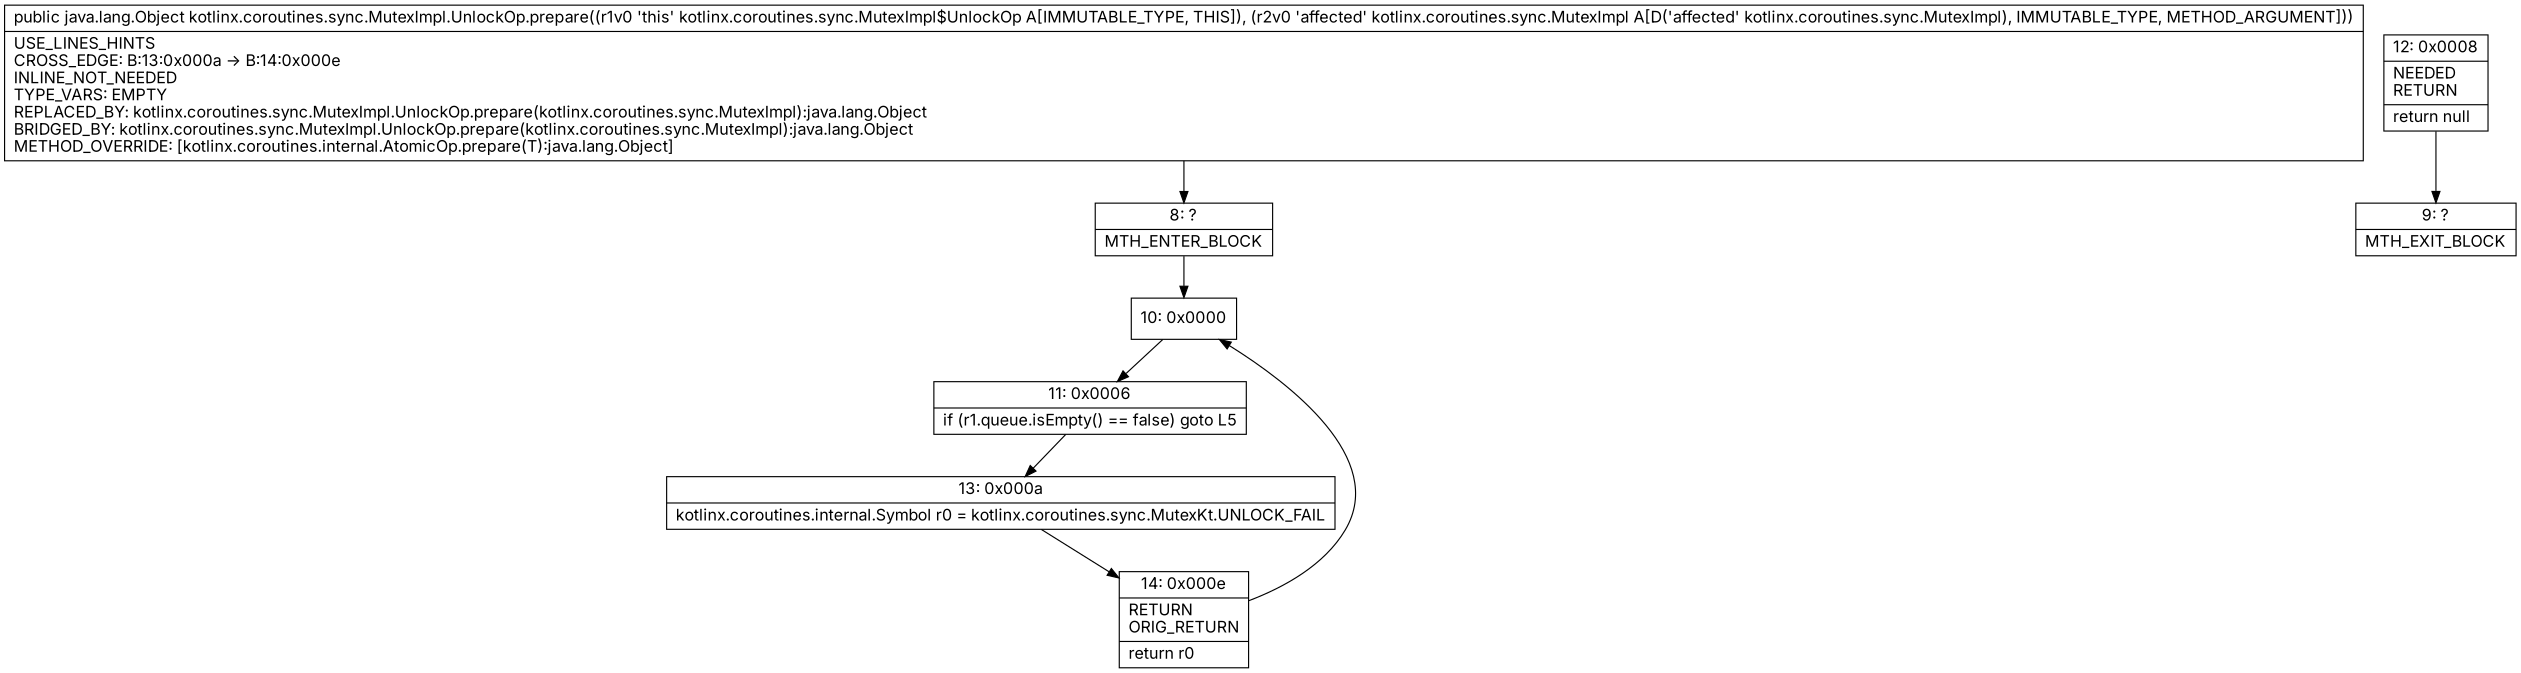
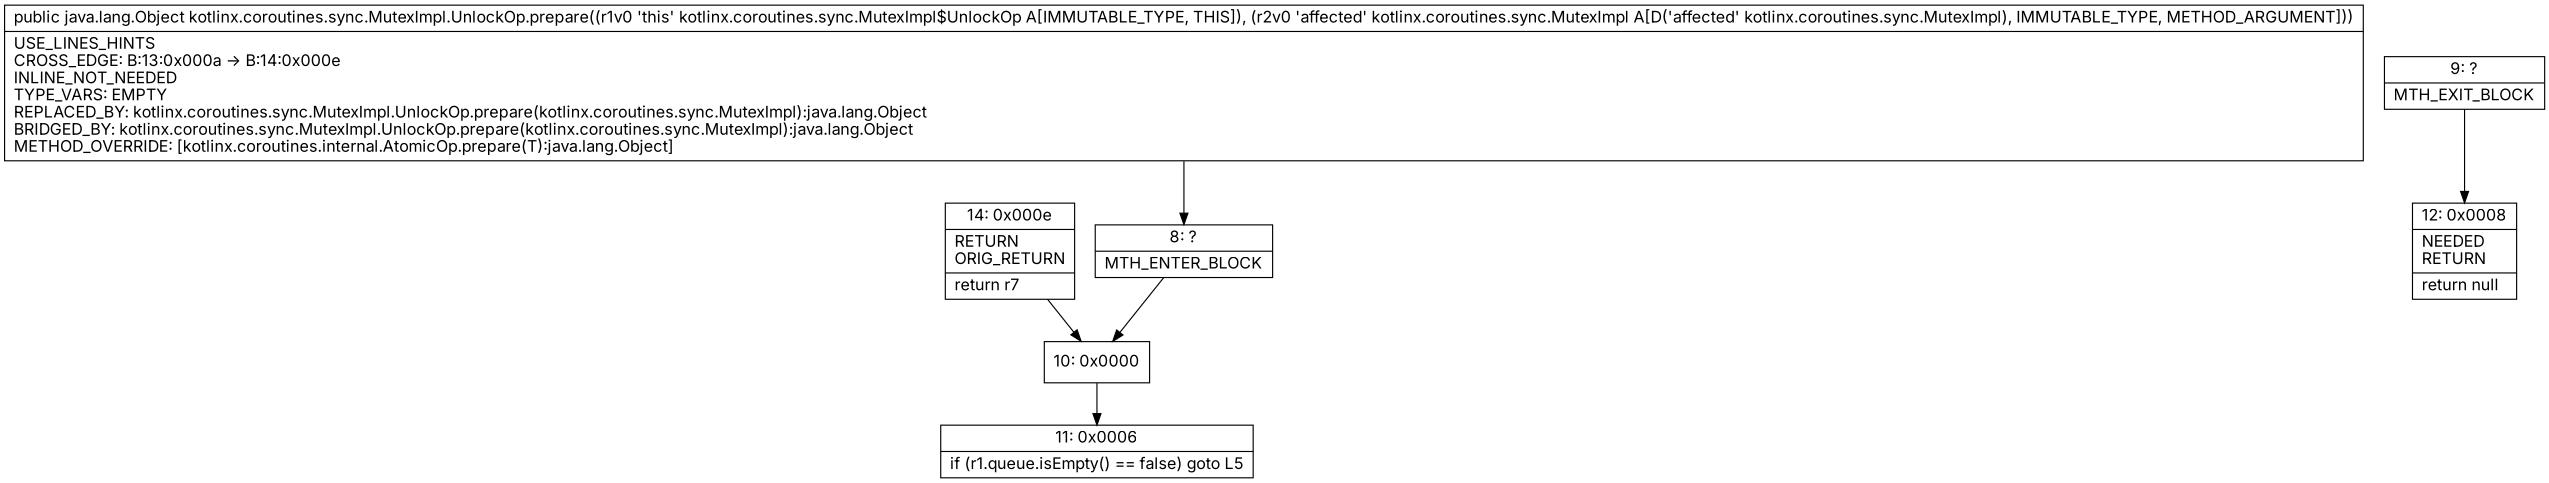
(2436, 161) -> (2465, 150)
(1001, 503) -> none
(1162, 654) -> (988, 286)
